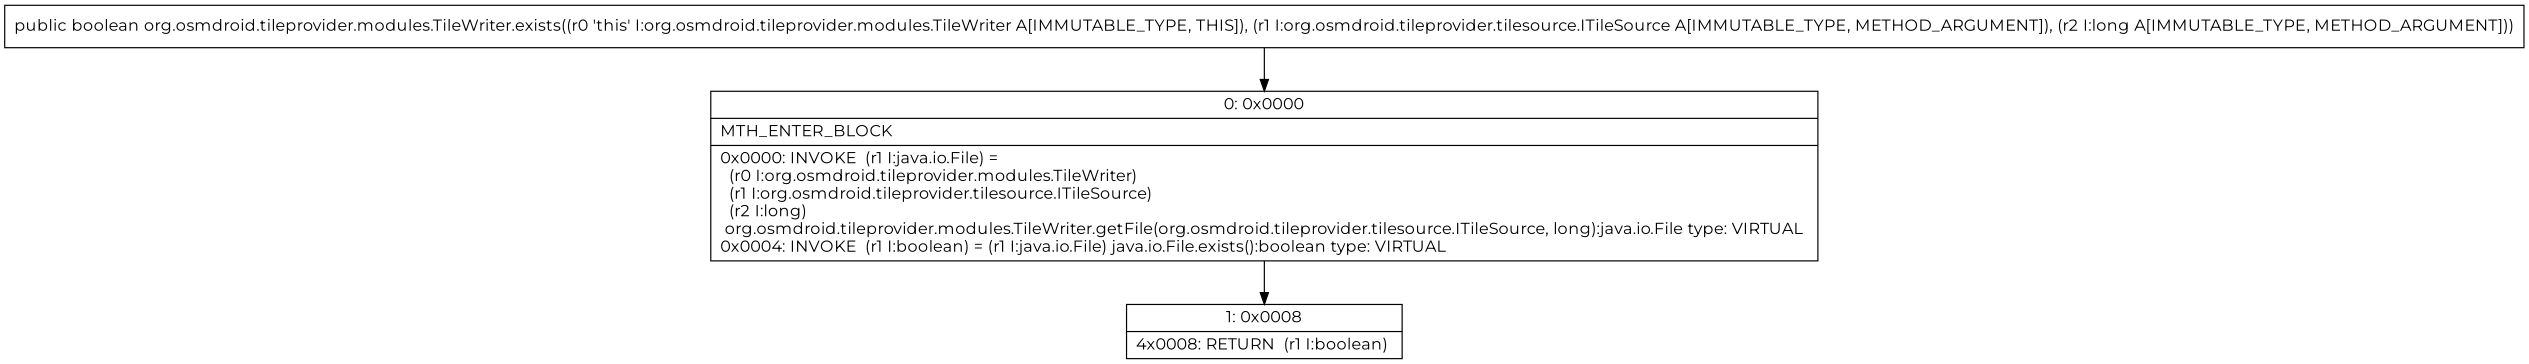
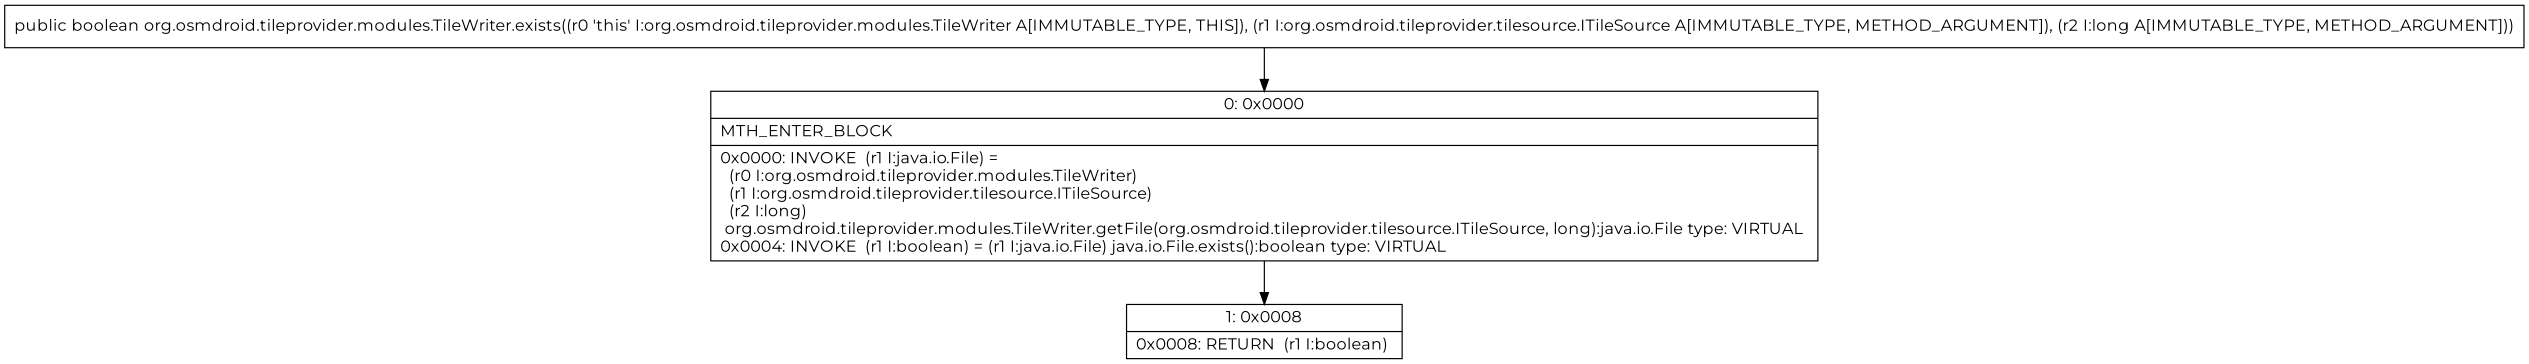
(1264, 344) -> (1264, 344)
